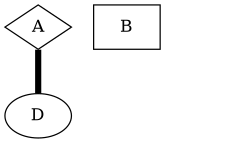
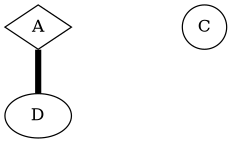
(127, 27) -> none
none -> (205, 27)
